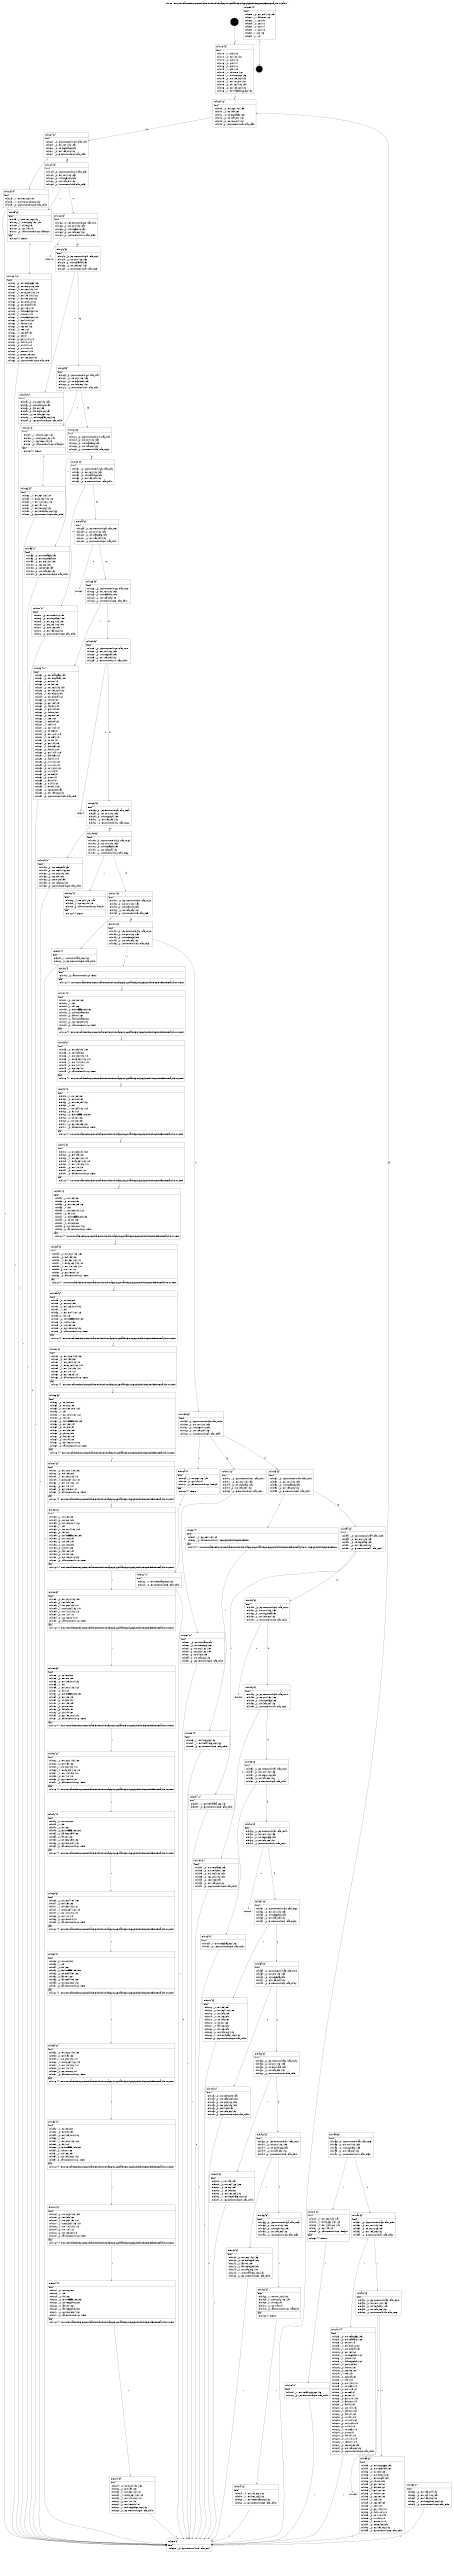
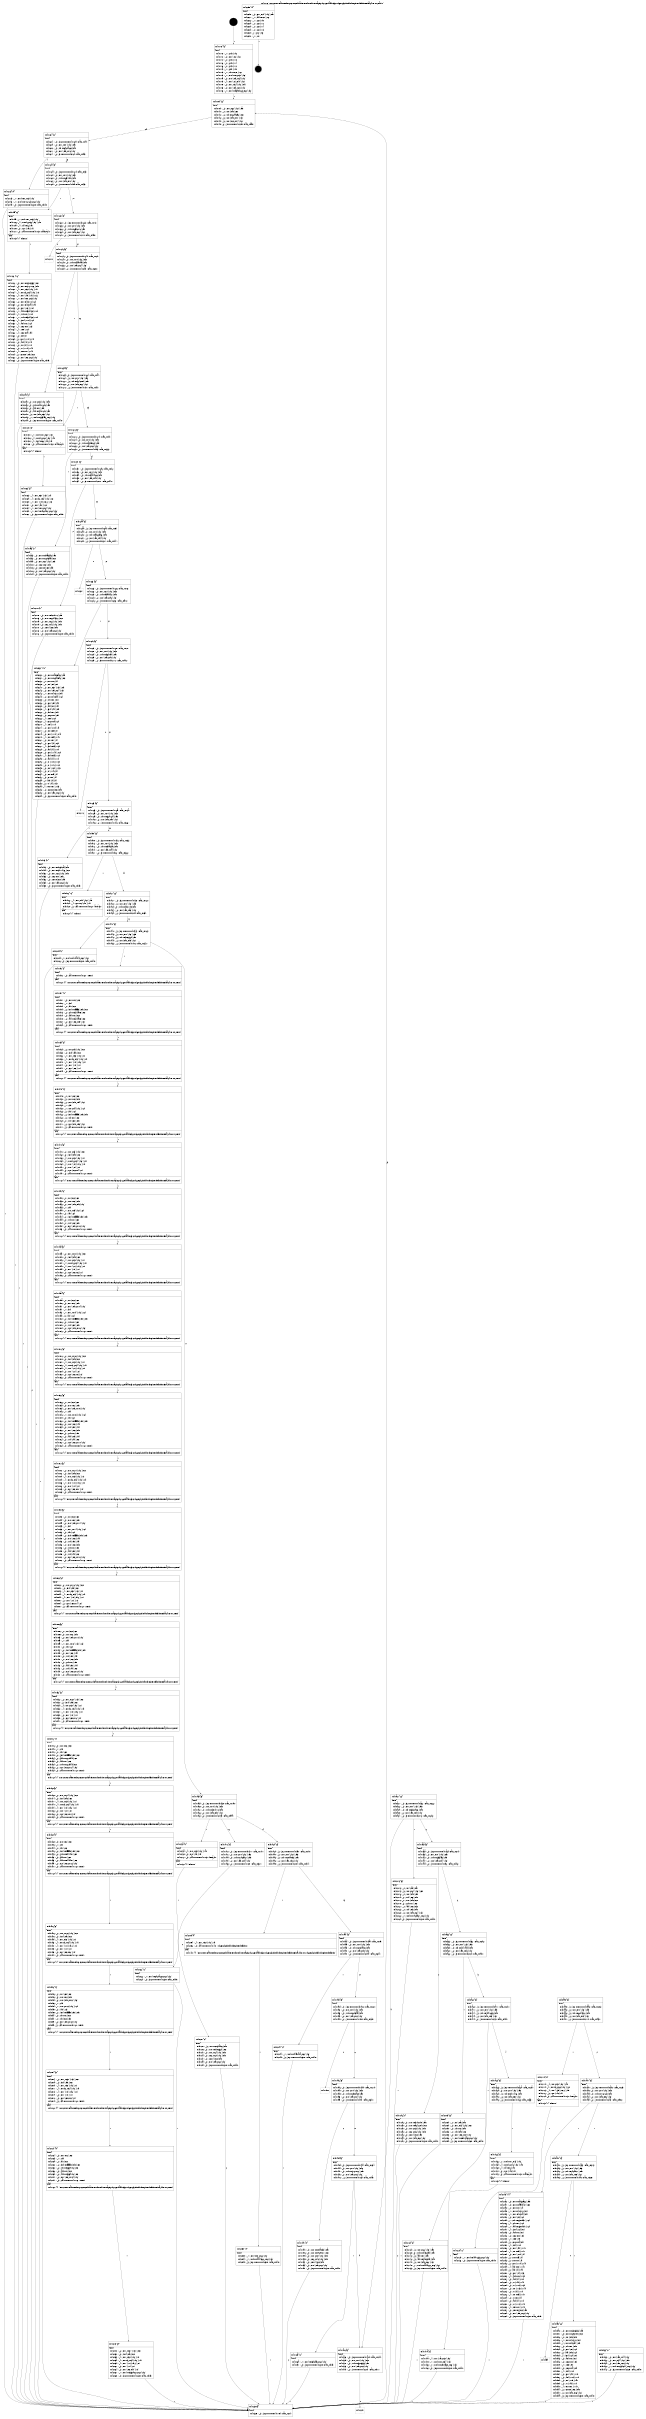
(272, 1872) -> (390, 2082)
